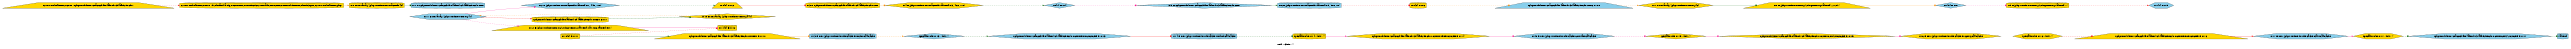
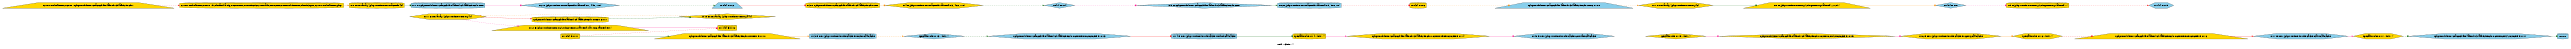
(727, 5) -> (727, 5)
(499, 10) -> (502, 5)
(448, 17) -> (448, 17)
(796, 36) -> (796, 36)
(1264, 36) -> (1264, 36)
(1629, 36) -> none
none -> (2006, 36)
(2563, 36) -> (2563, 36)
